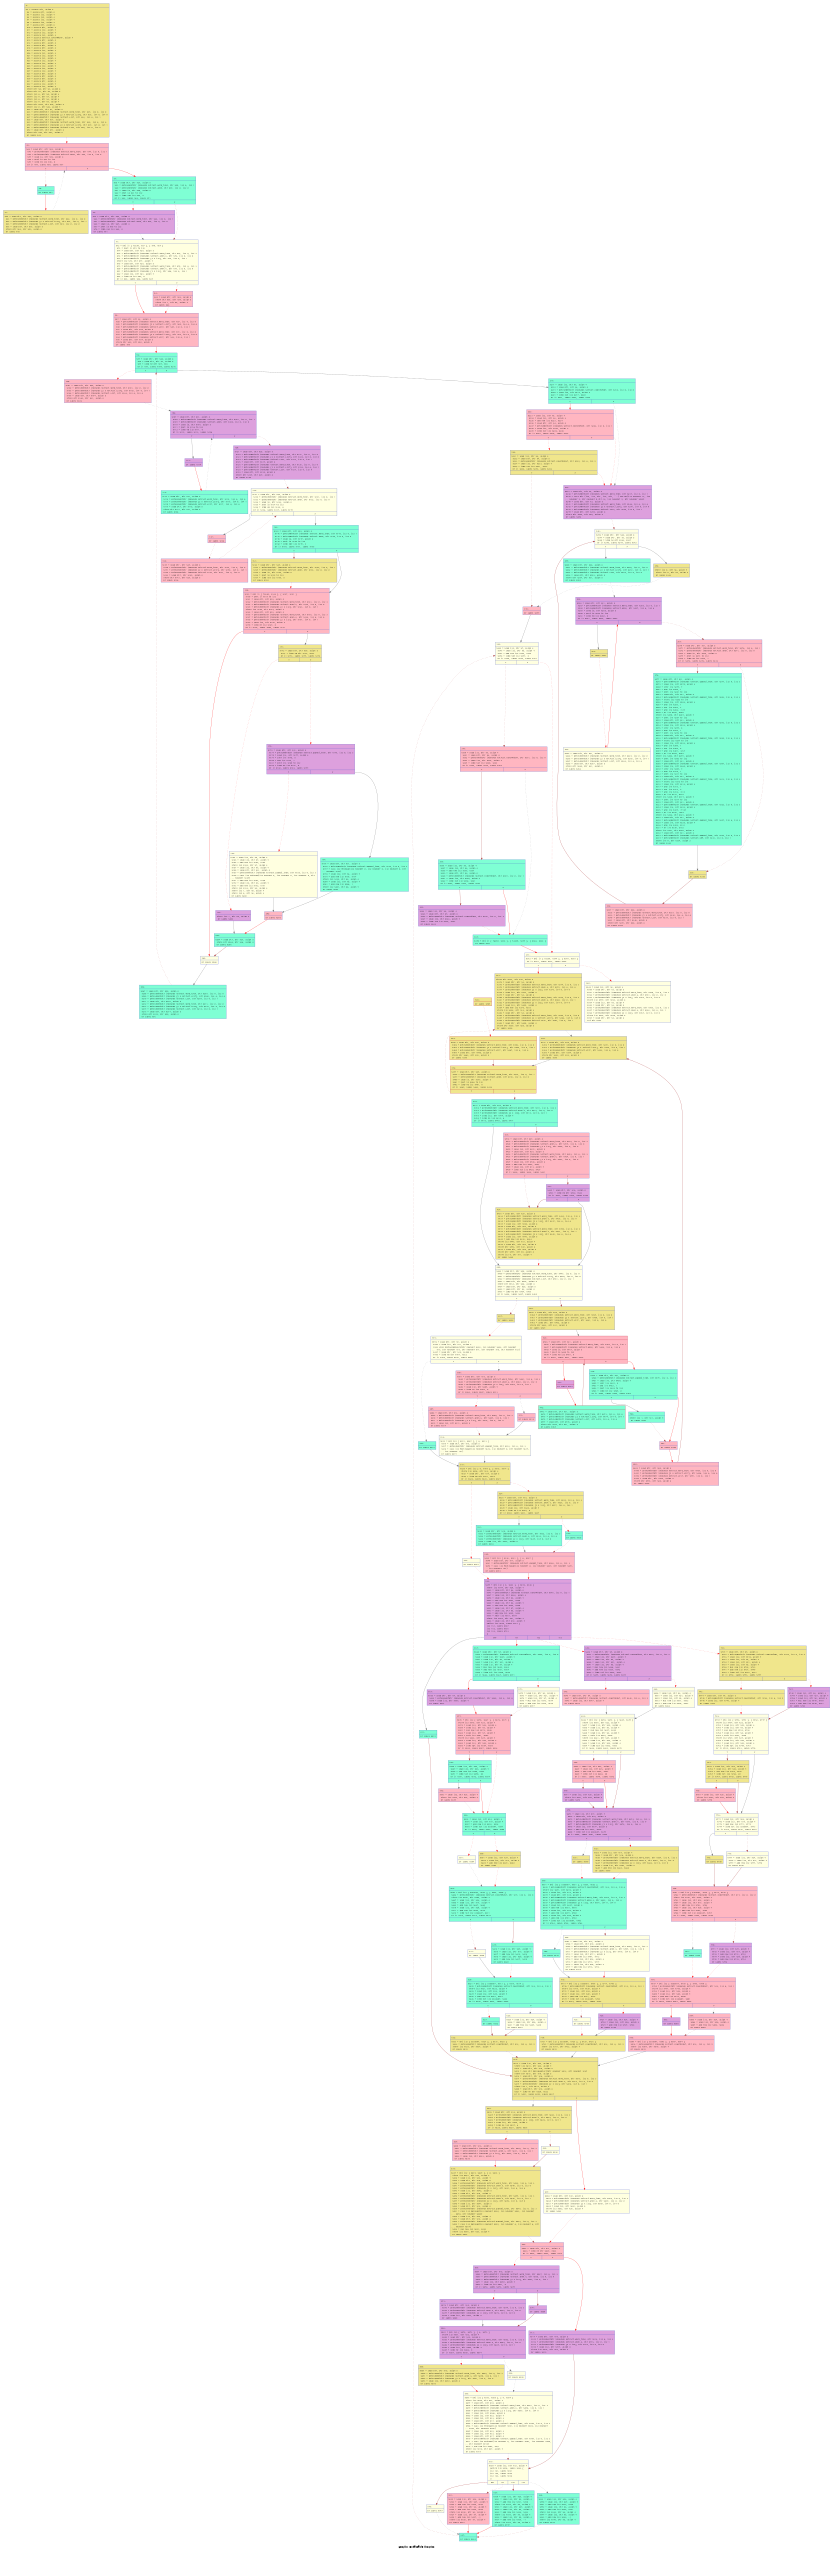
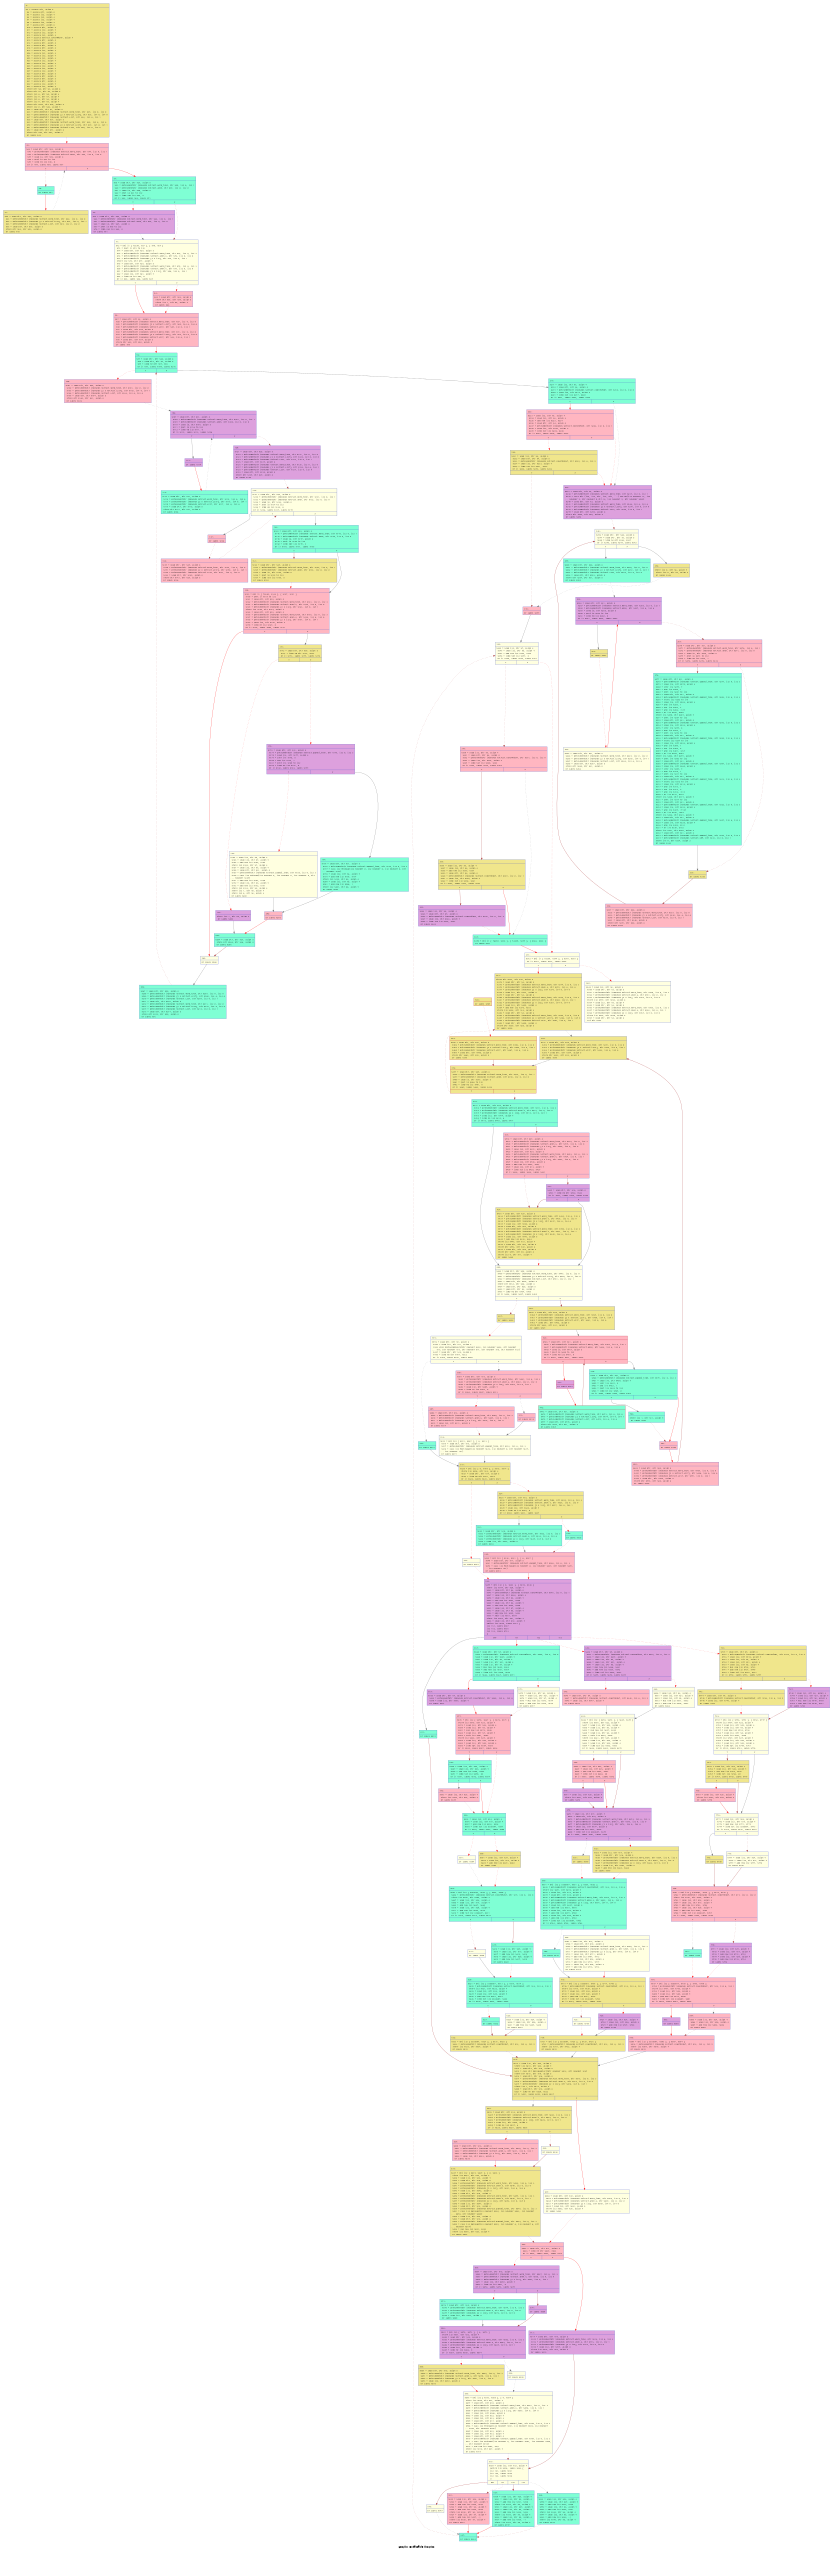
(482, 875) -> (482, 875)
(632, 1363) -> (632, 1363)
(483, 2310) -> (483, 2310)
